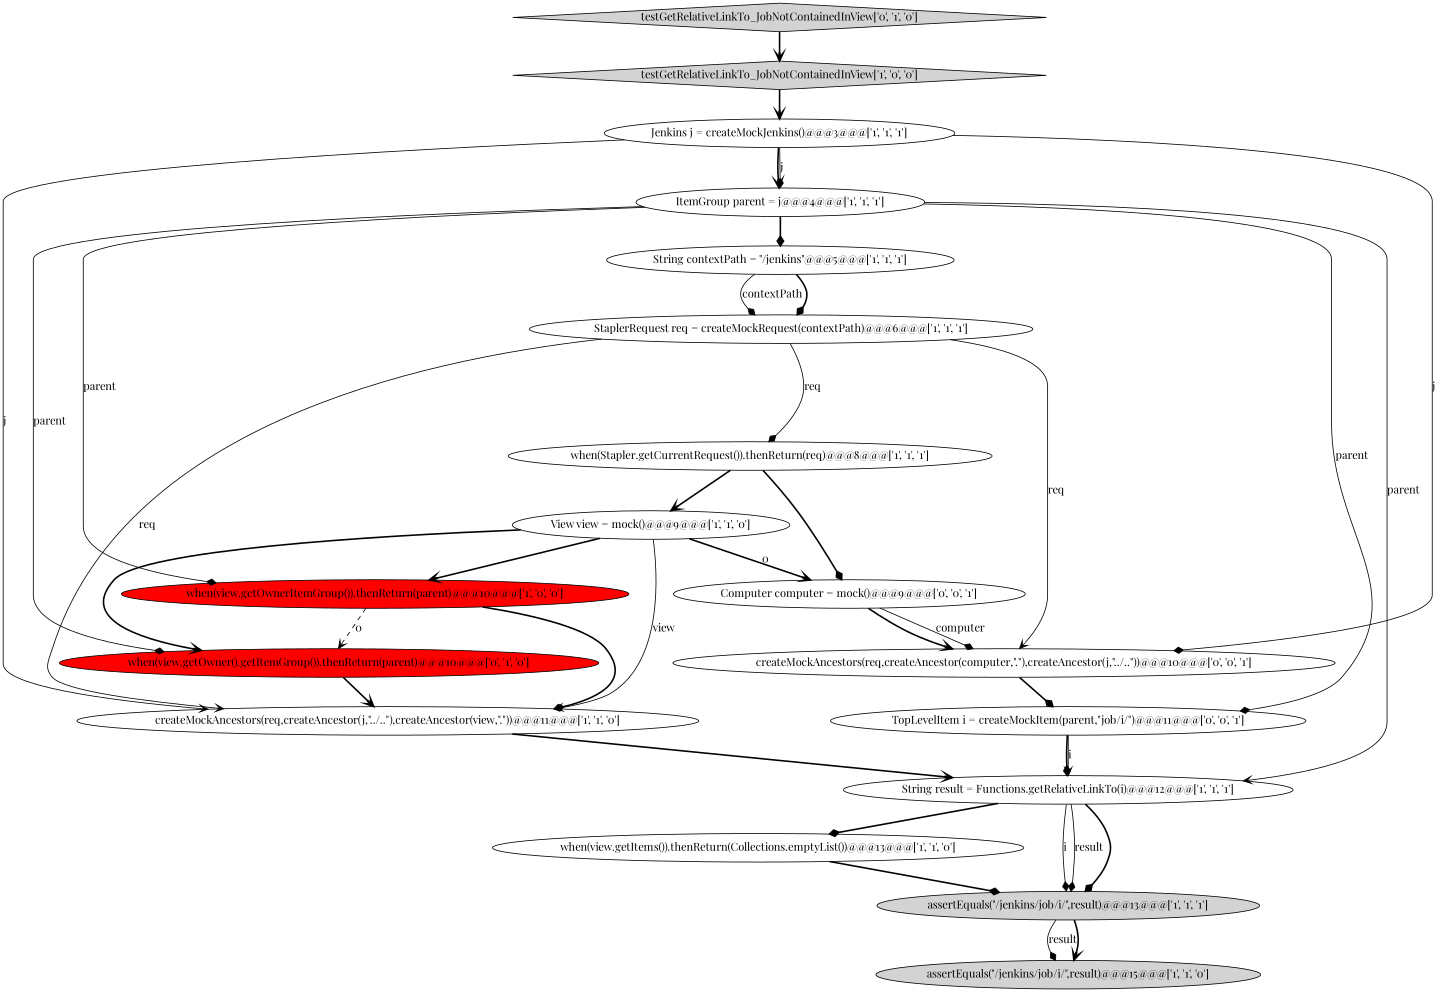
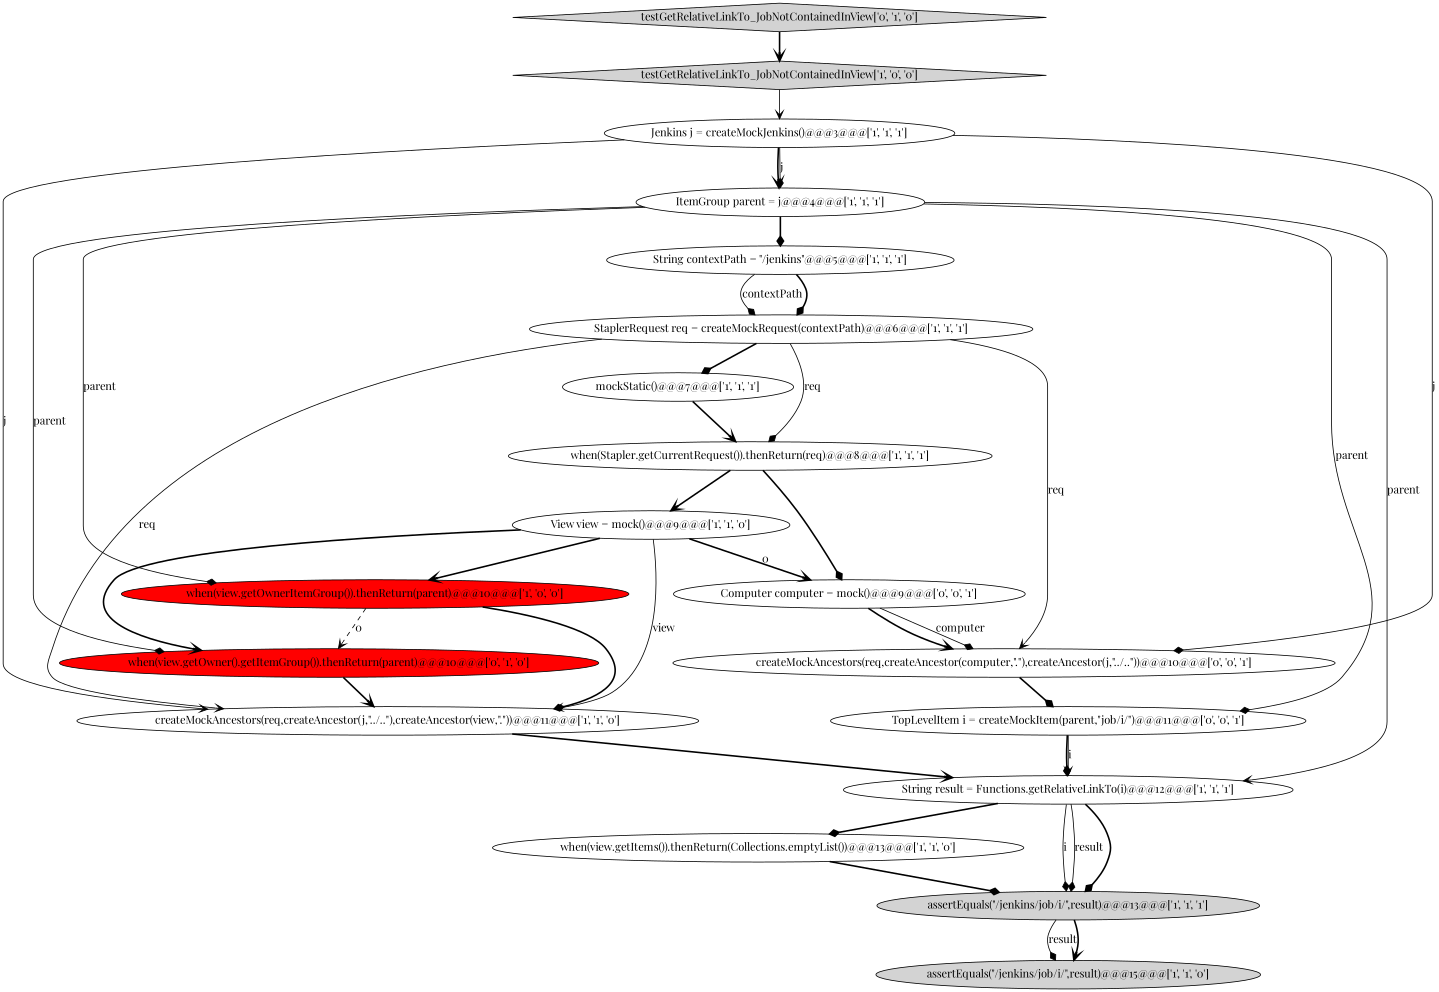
(780, 100) -> (780, 100)
none -> (678, 387)
